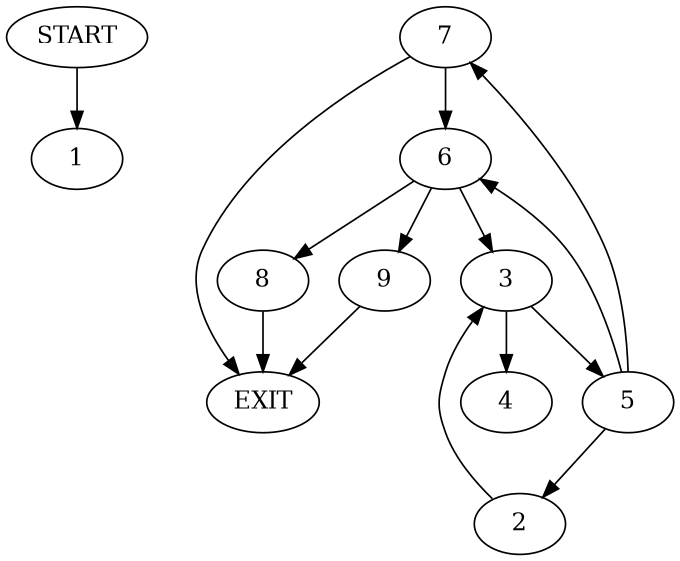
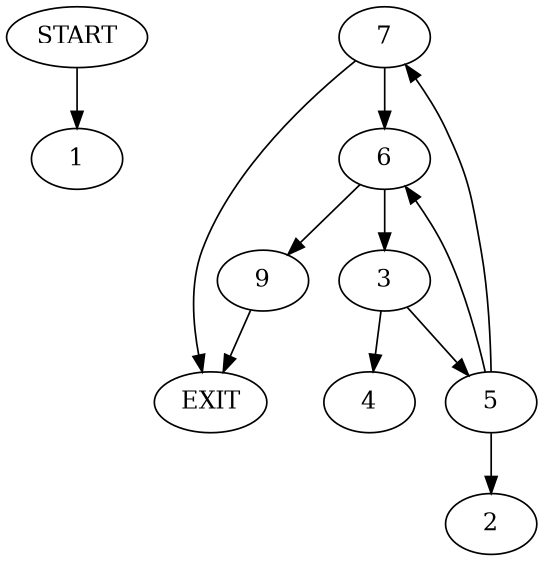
(263, 281) -> none
(440, 414) -> none
